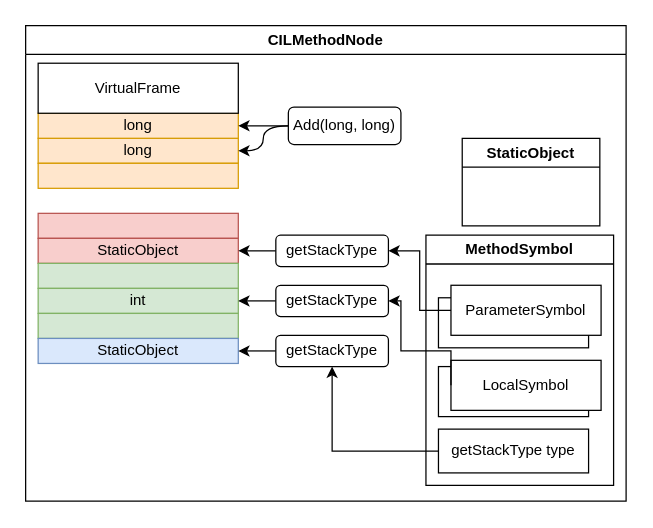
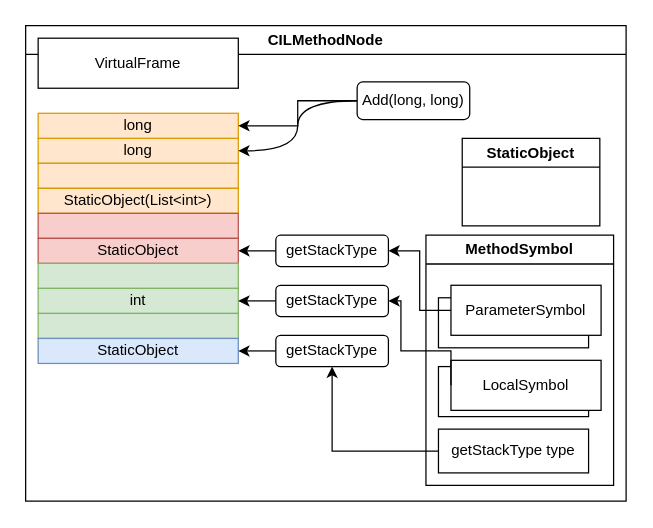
(138, 88) -> (138, 63)
(344, 126) -> (413, 101)
none -> (138, 201)
